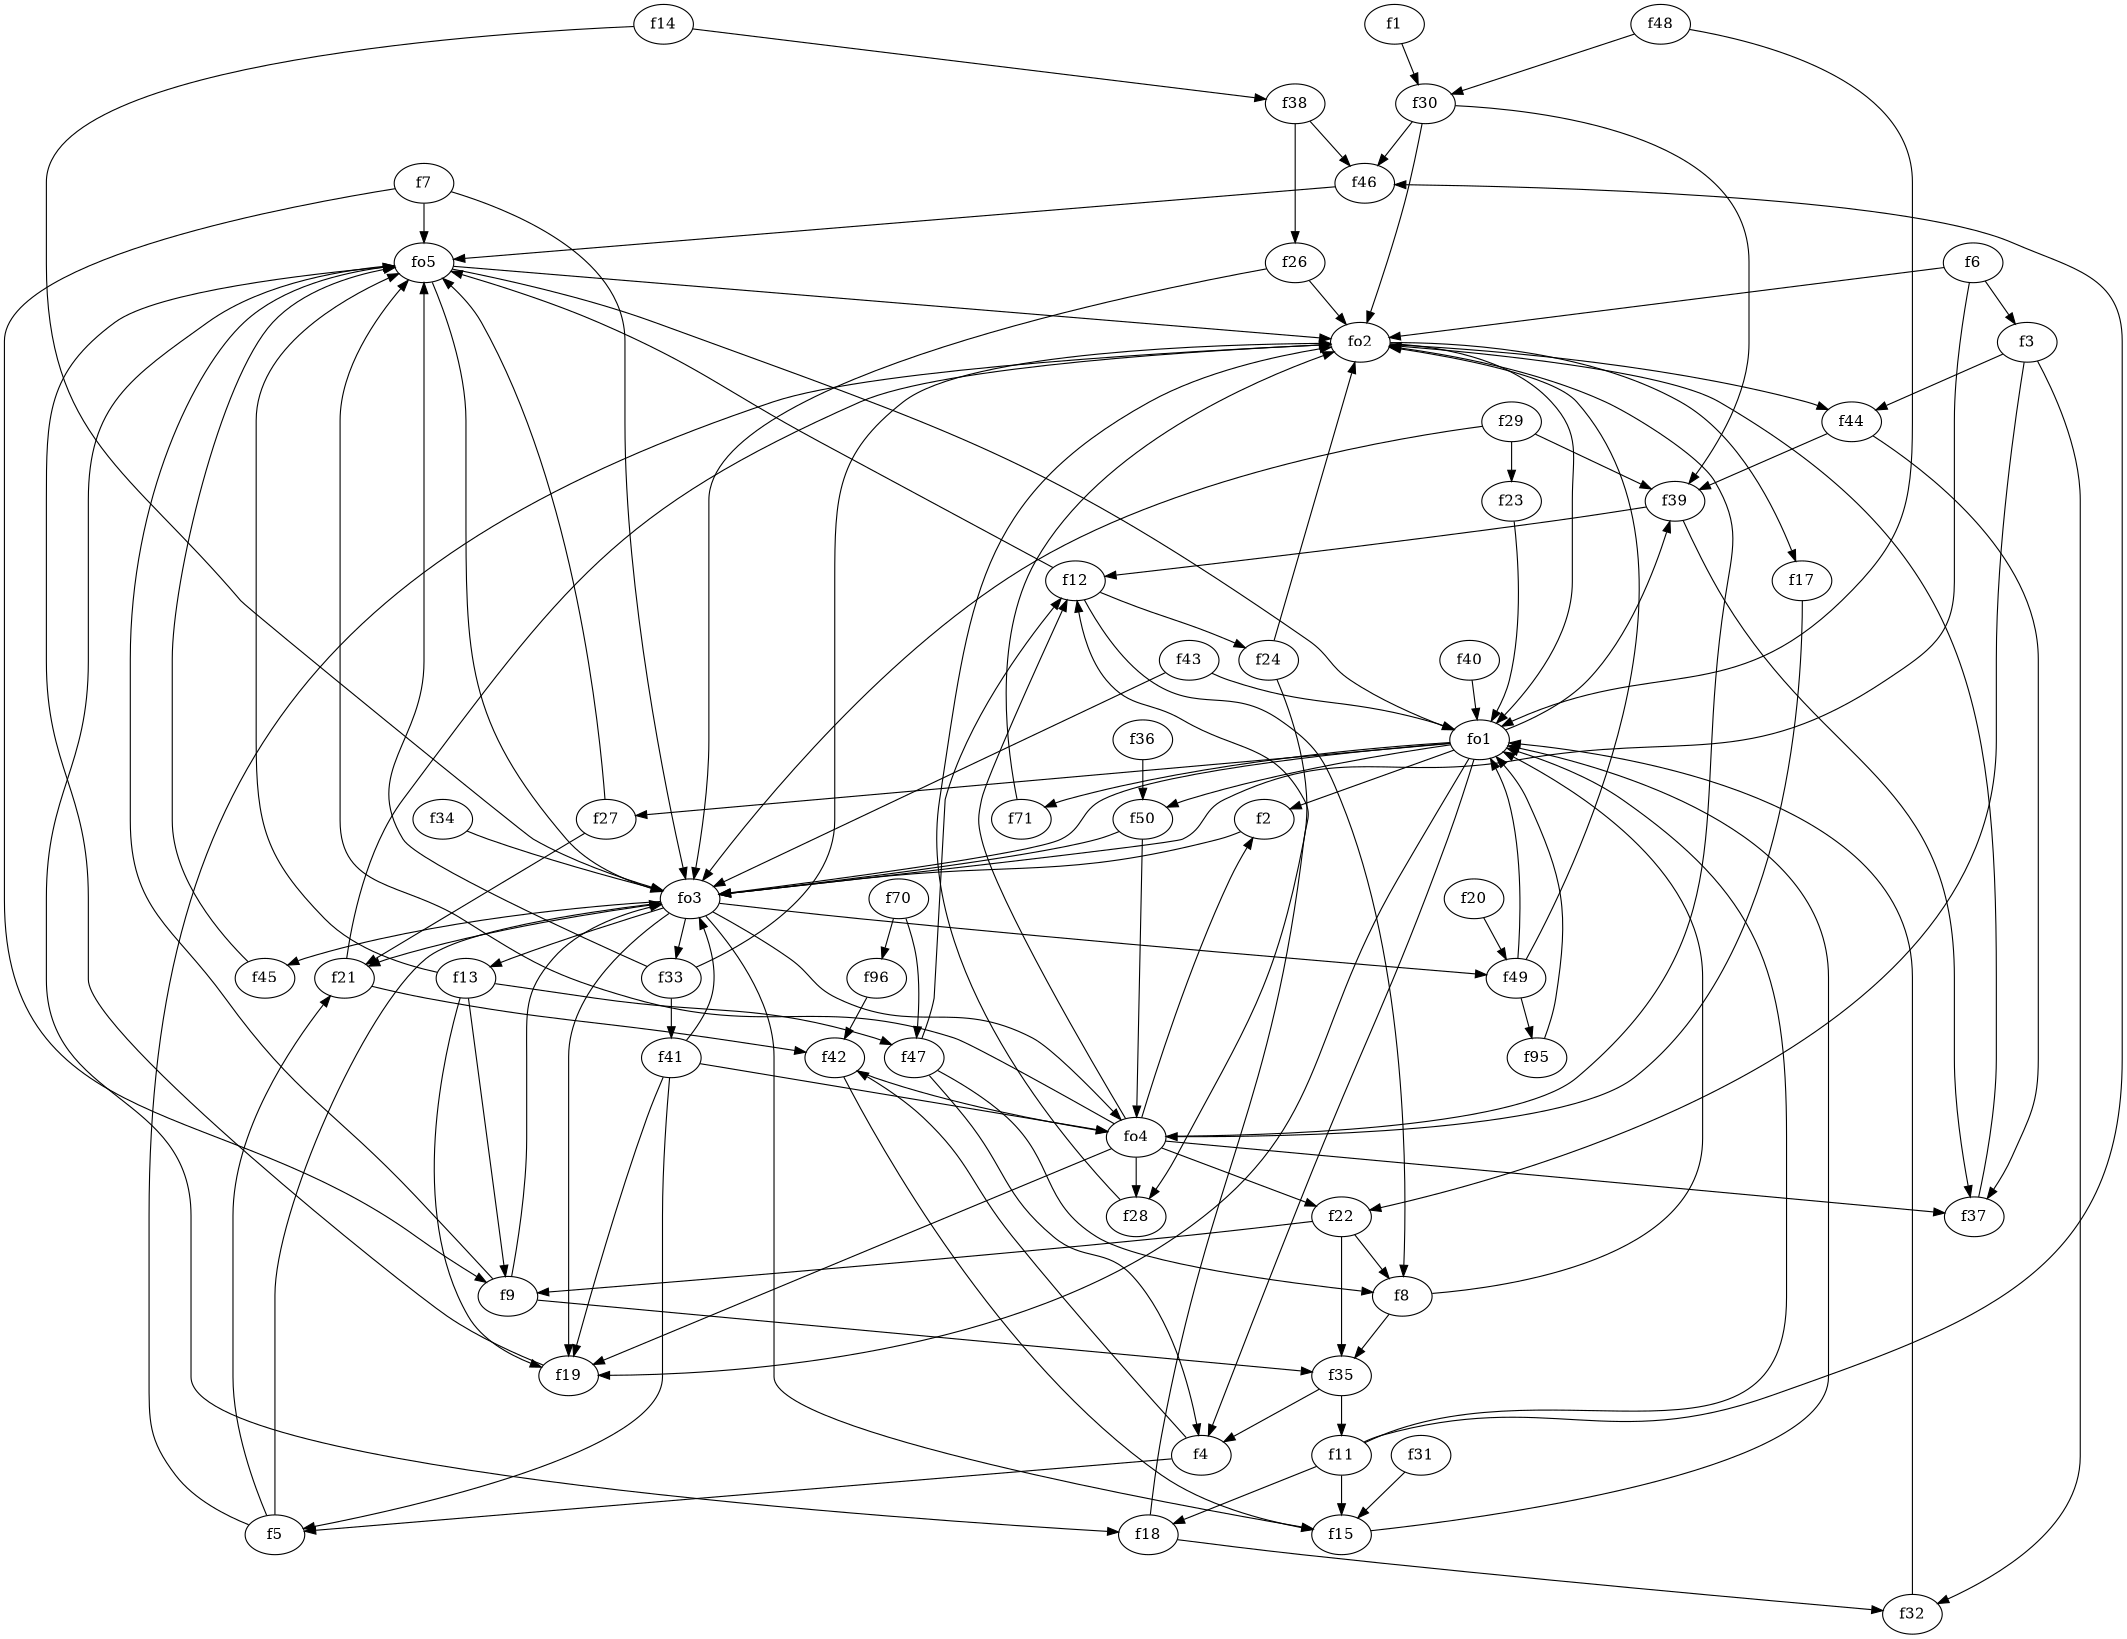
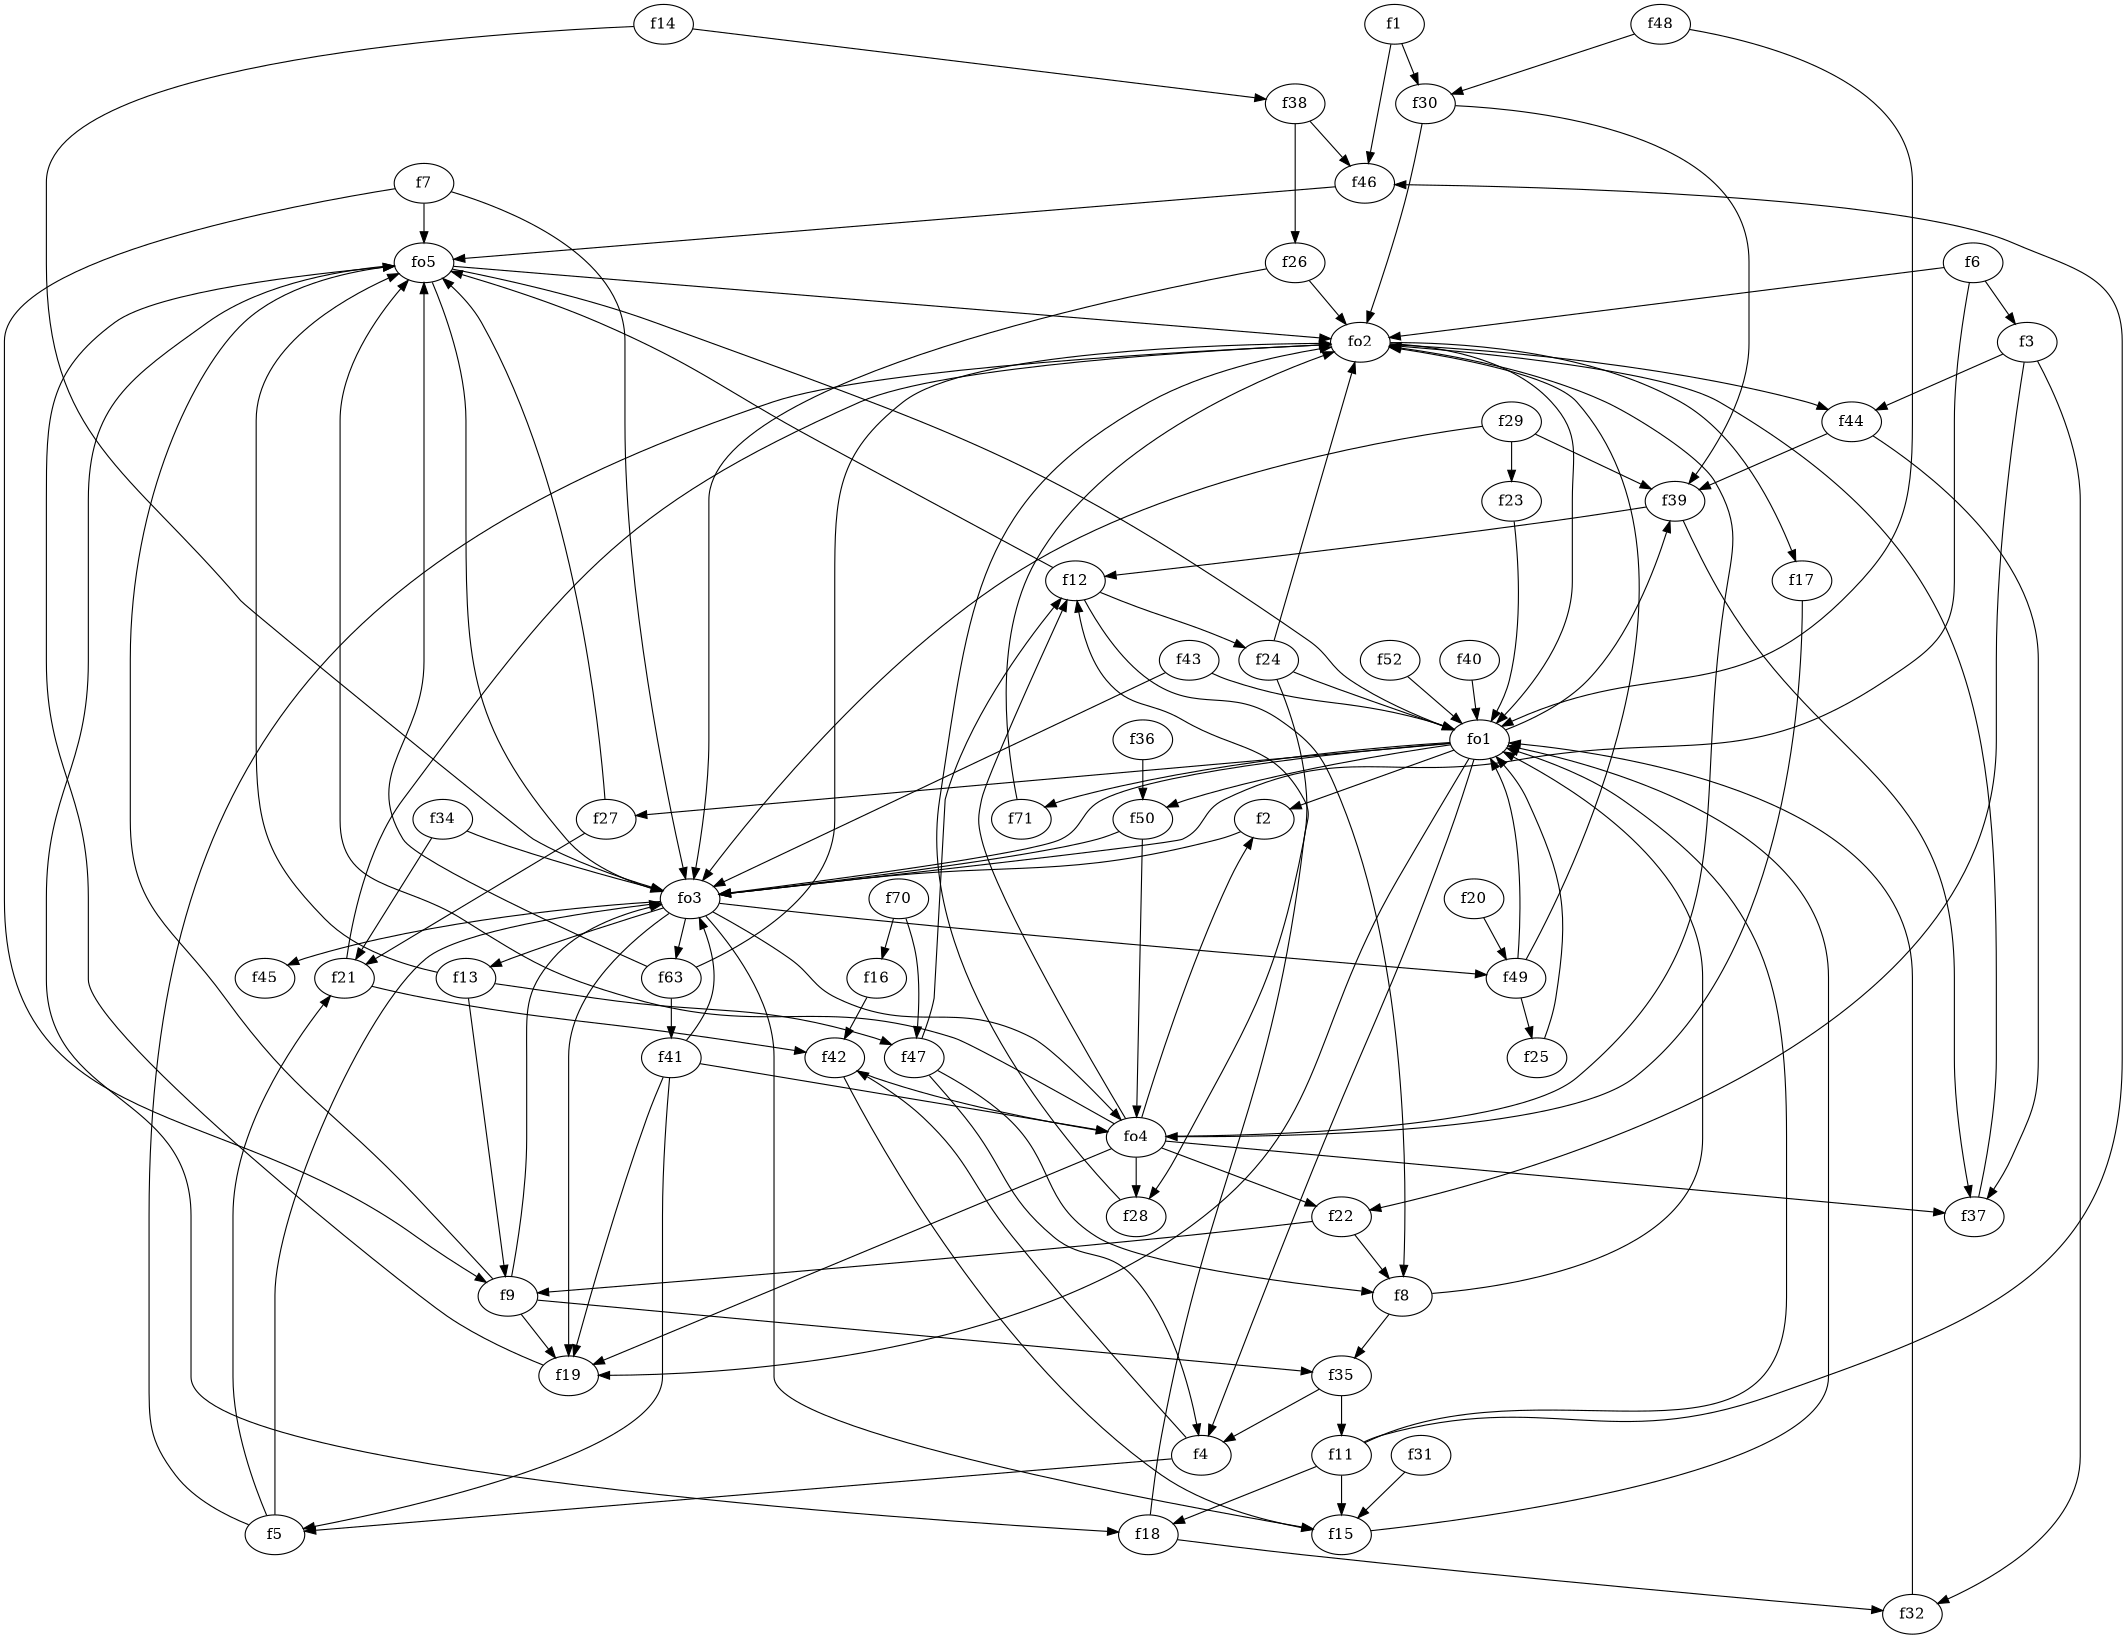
(1399, 139) -> (1381, 98)
(180, 582) -> none
none -> (1390, 660)
none -> (1368, 700)
(519, 927) -> (395, 897)
(671, 978) -> (671, 978)
(877, 978) -> (877, 978)
(1537, 1058) -> (1537, 1058)
(436, 1198) -> (535, 1332)
(1342, 1296) -> none
